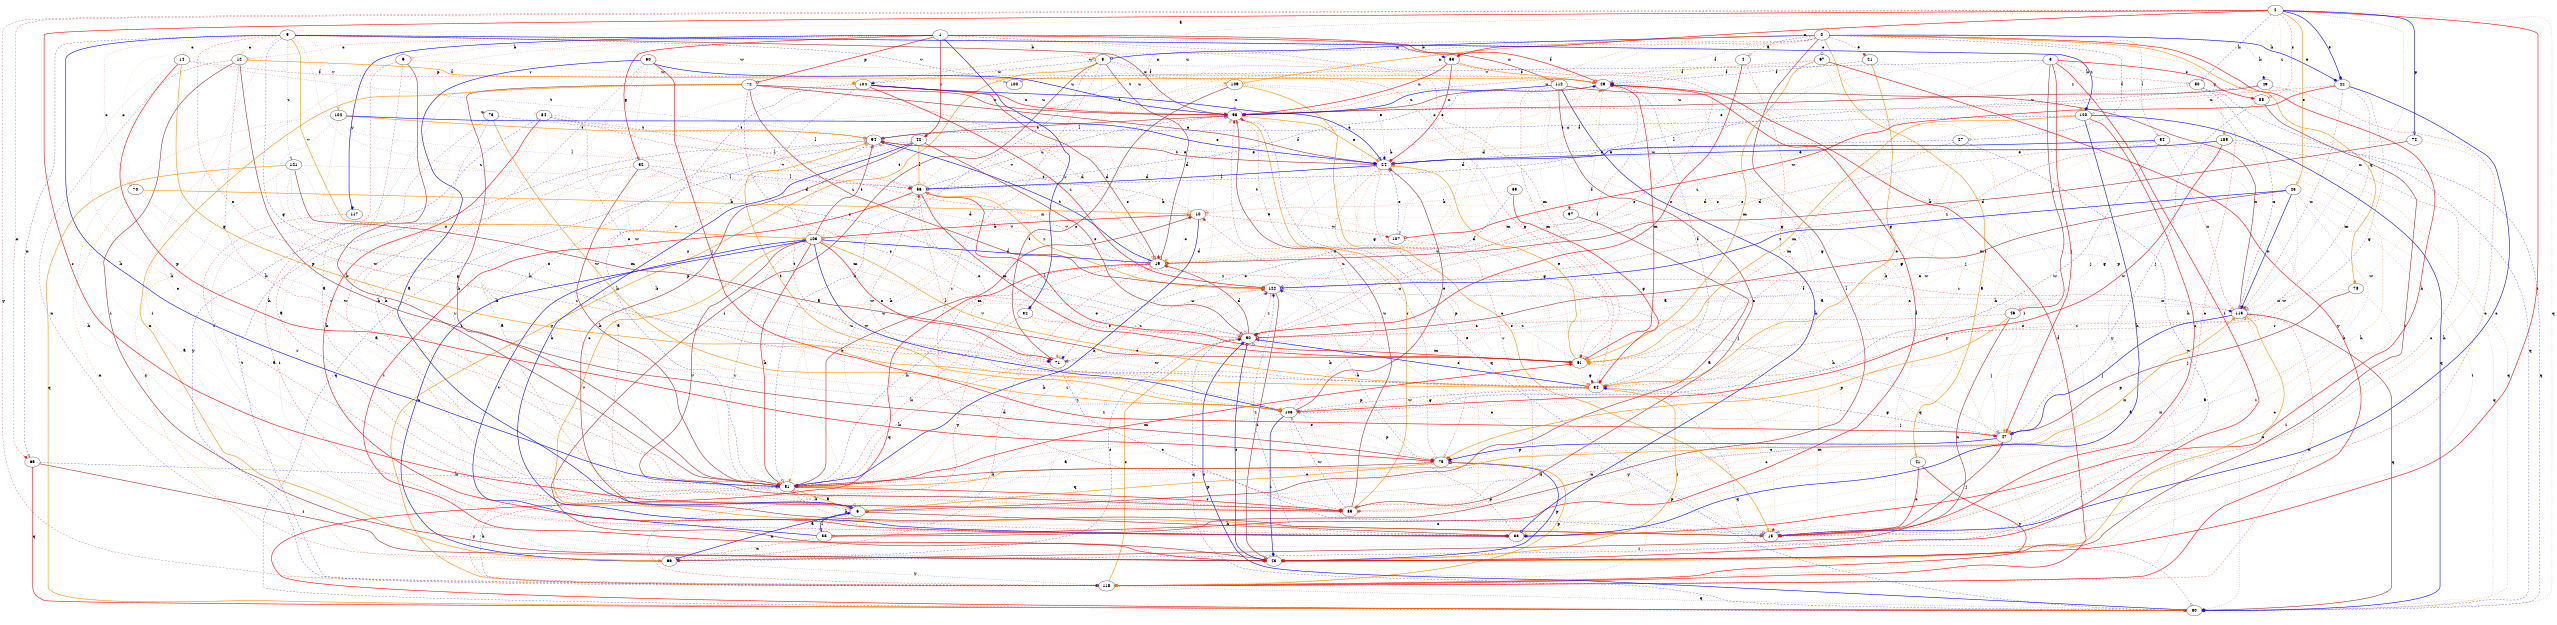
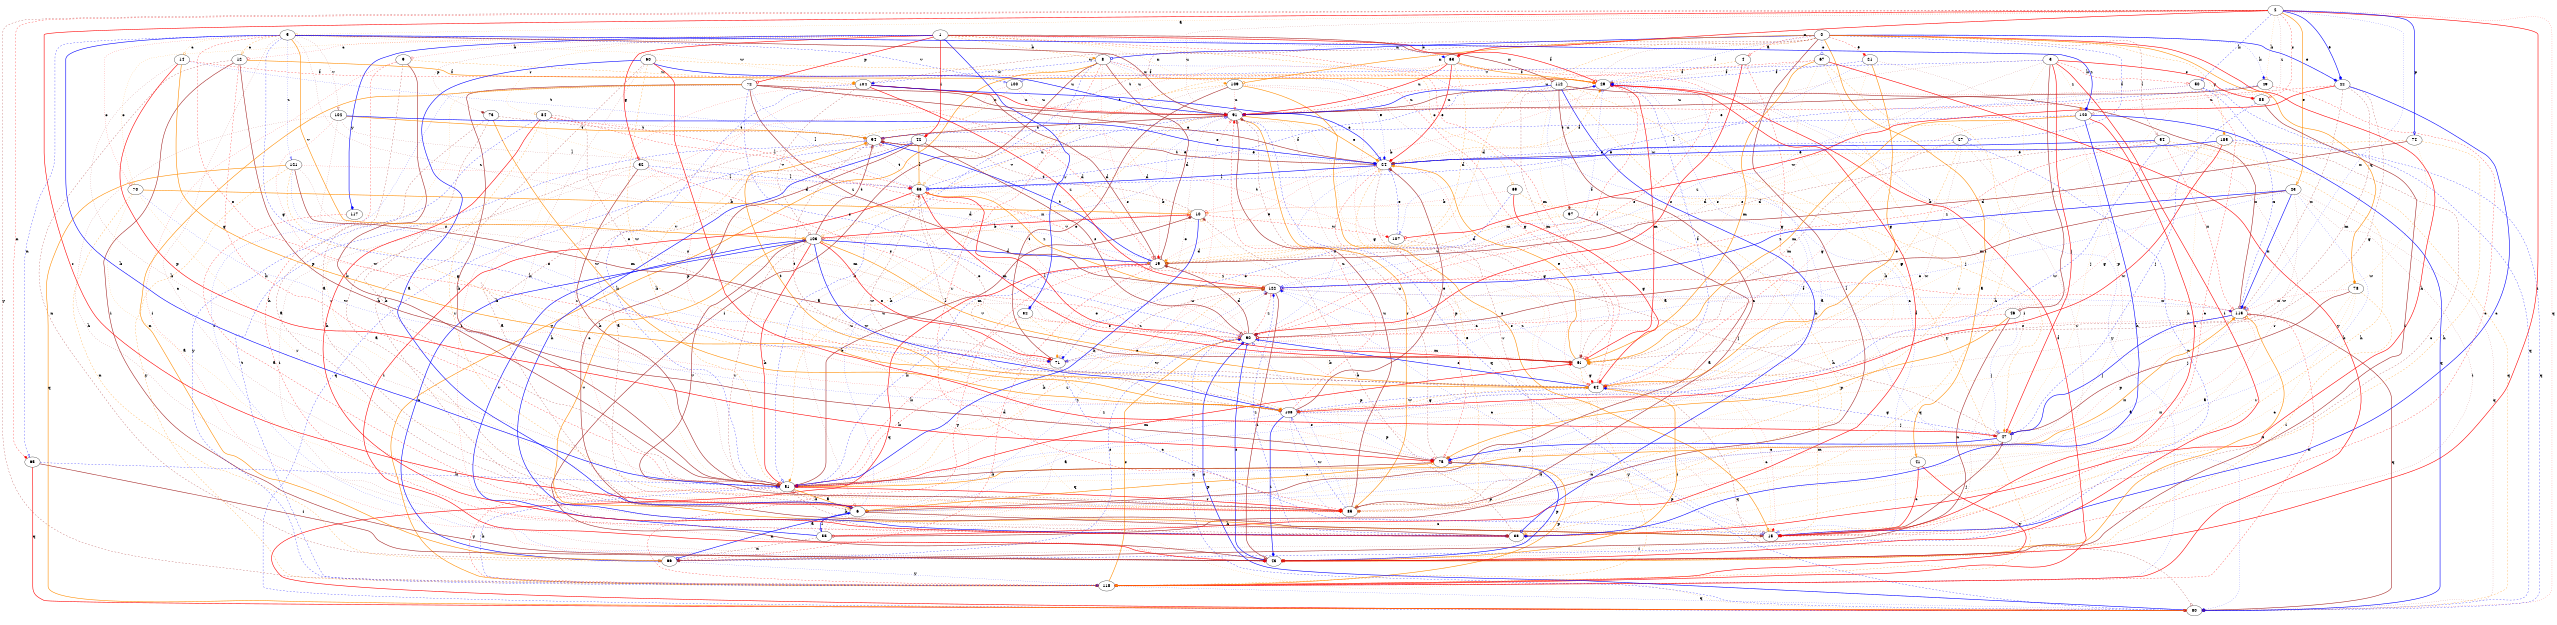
(1235, 115) -> (1235, 115)
